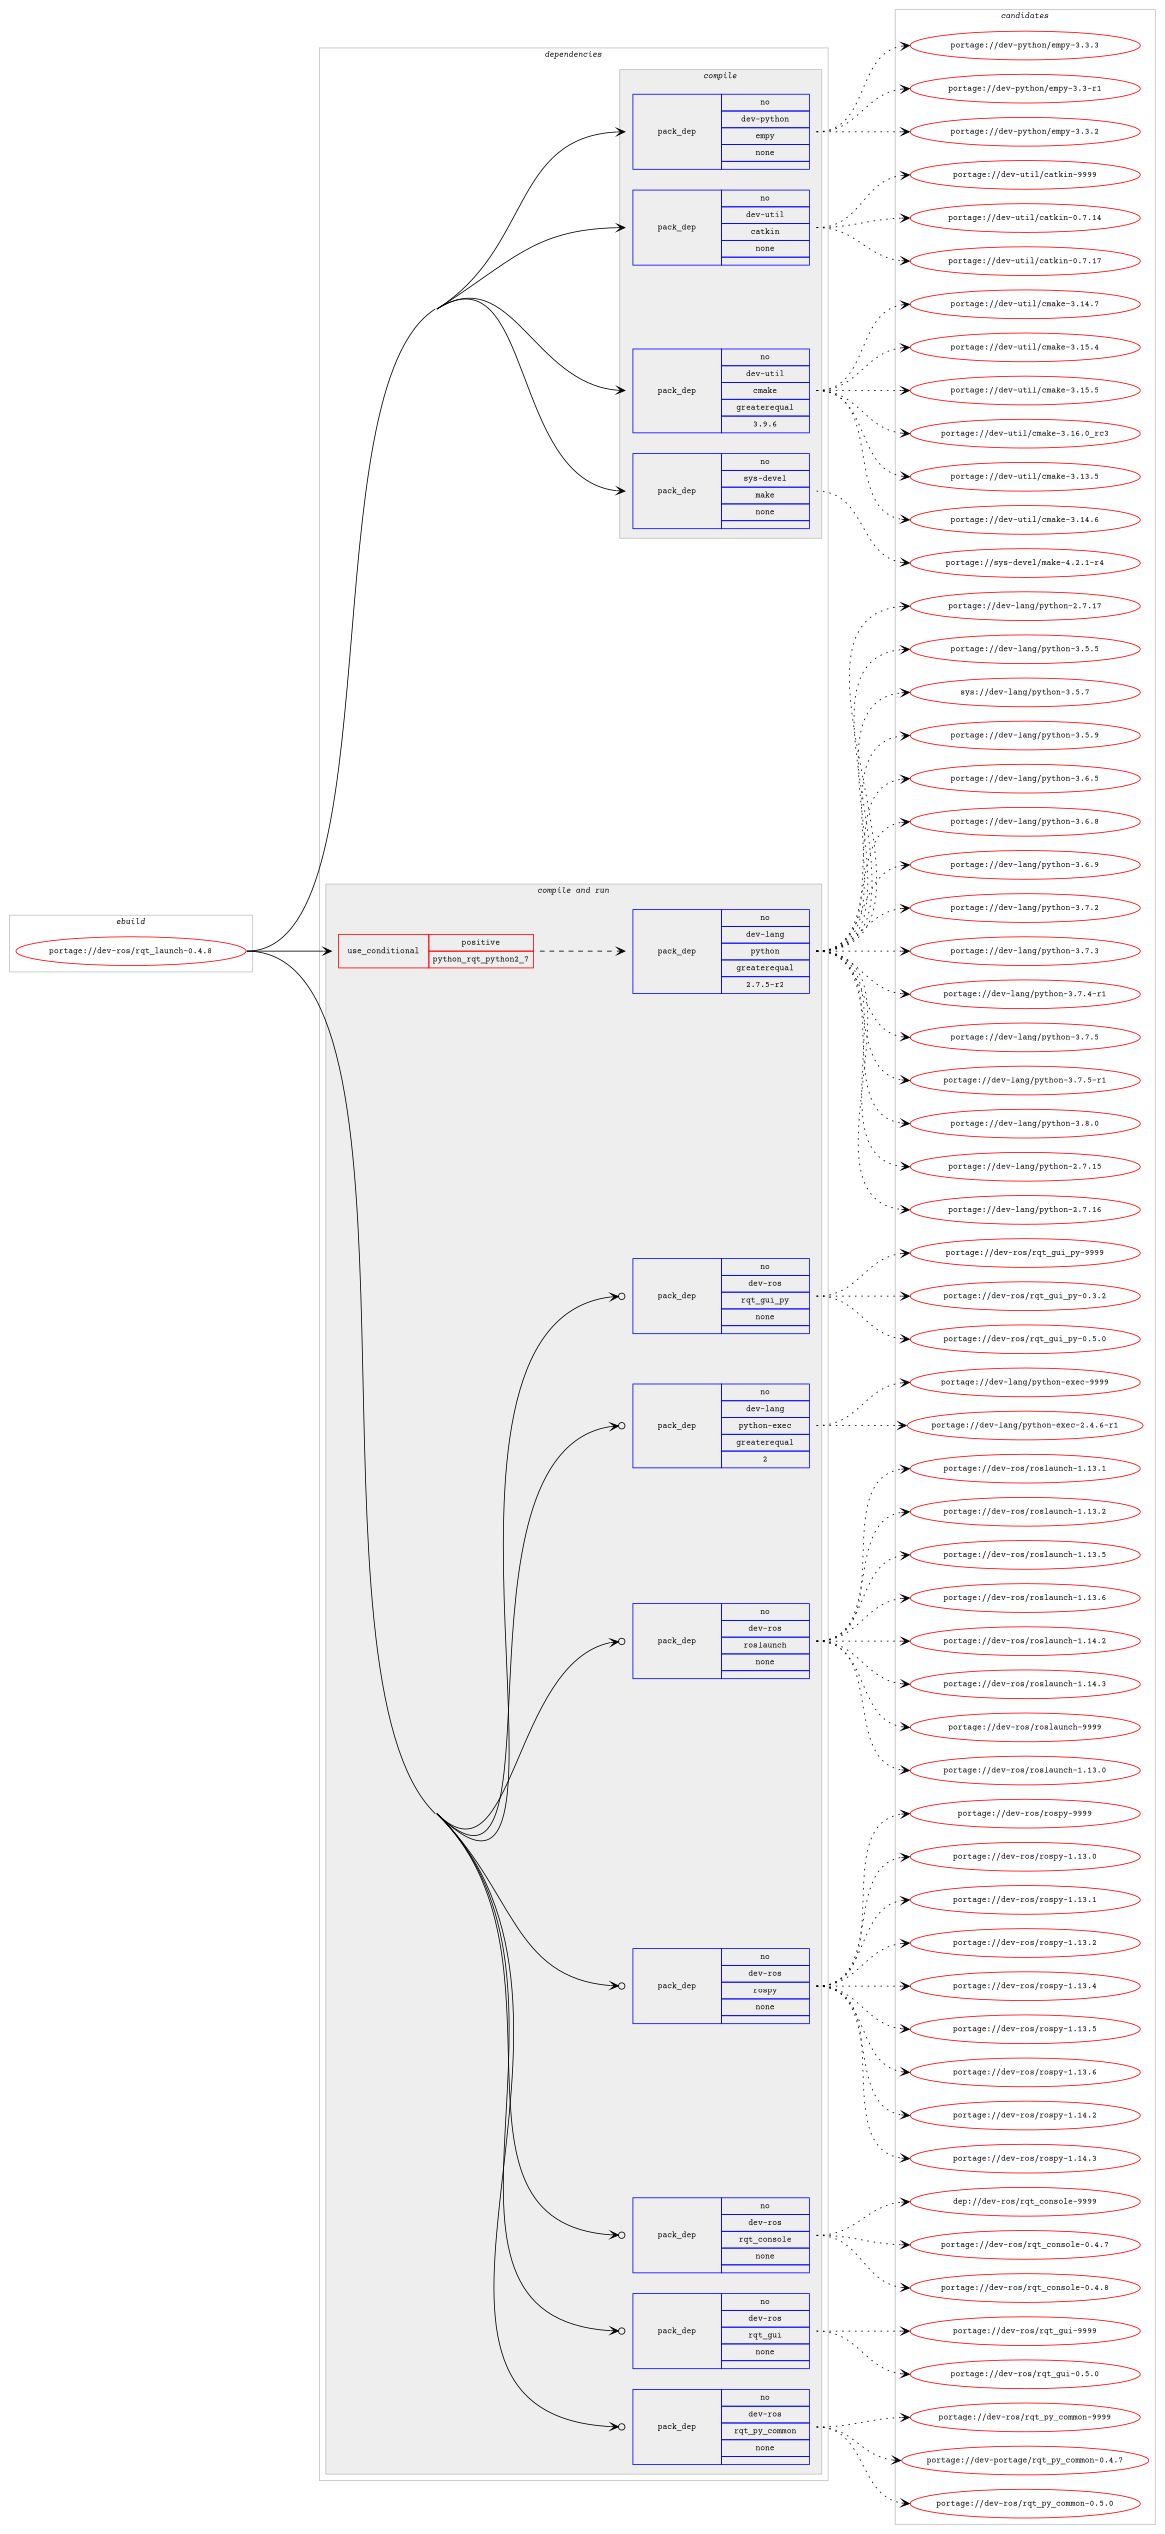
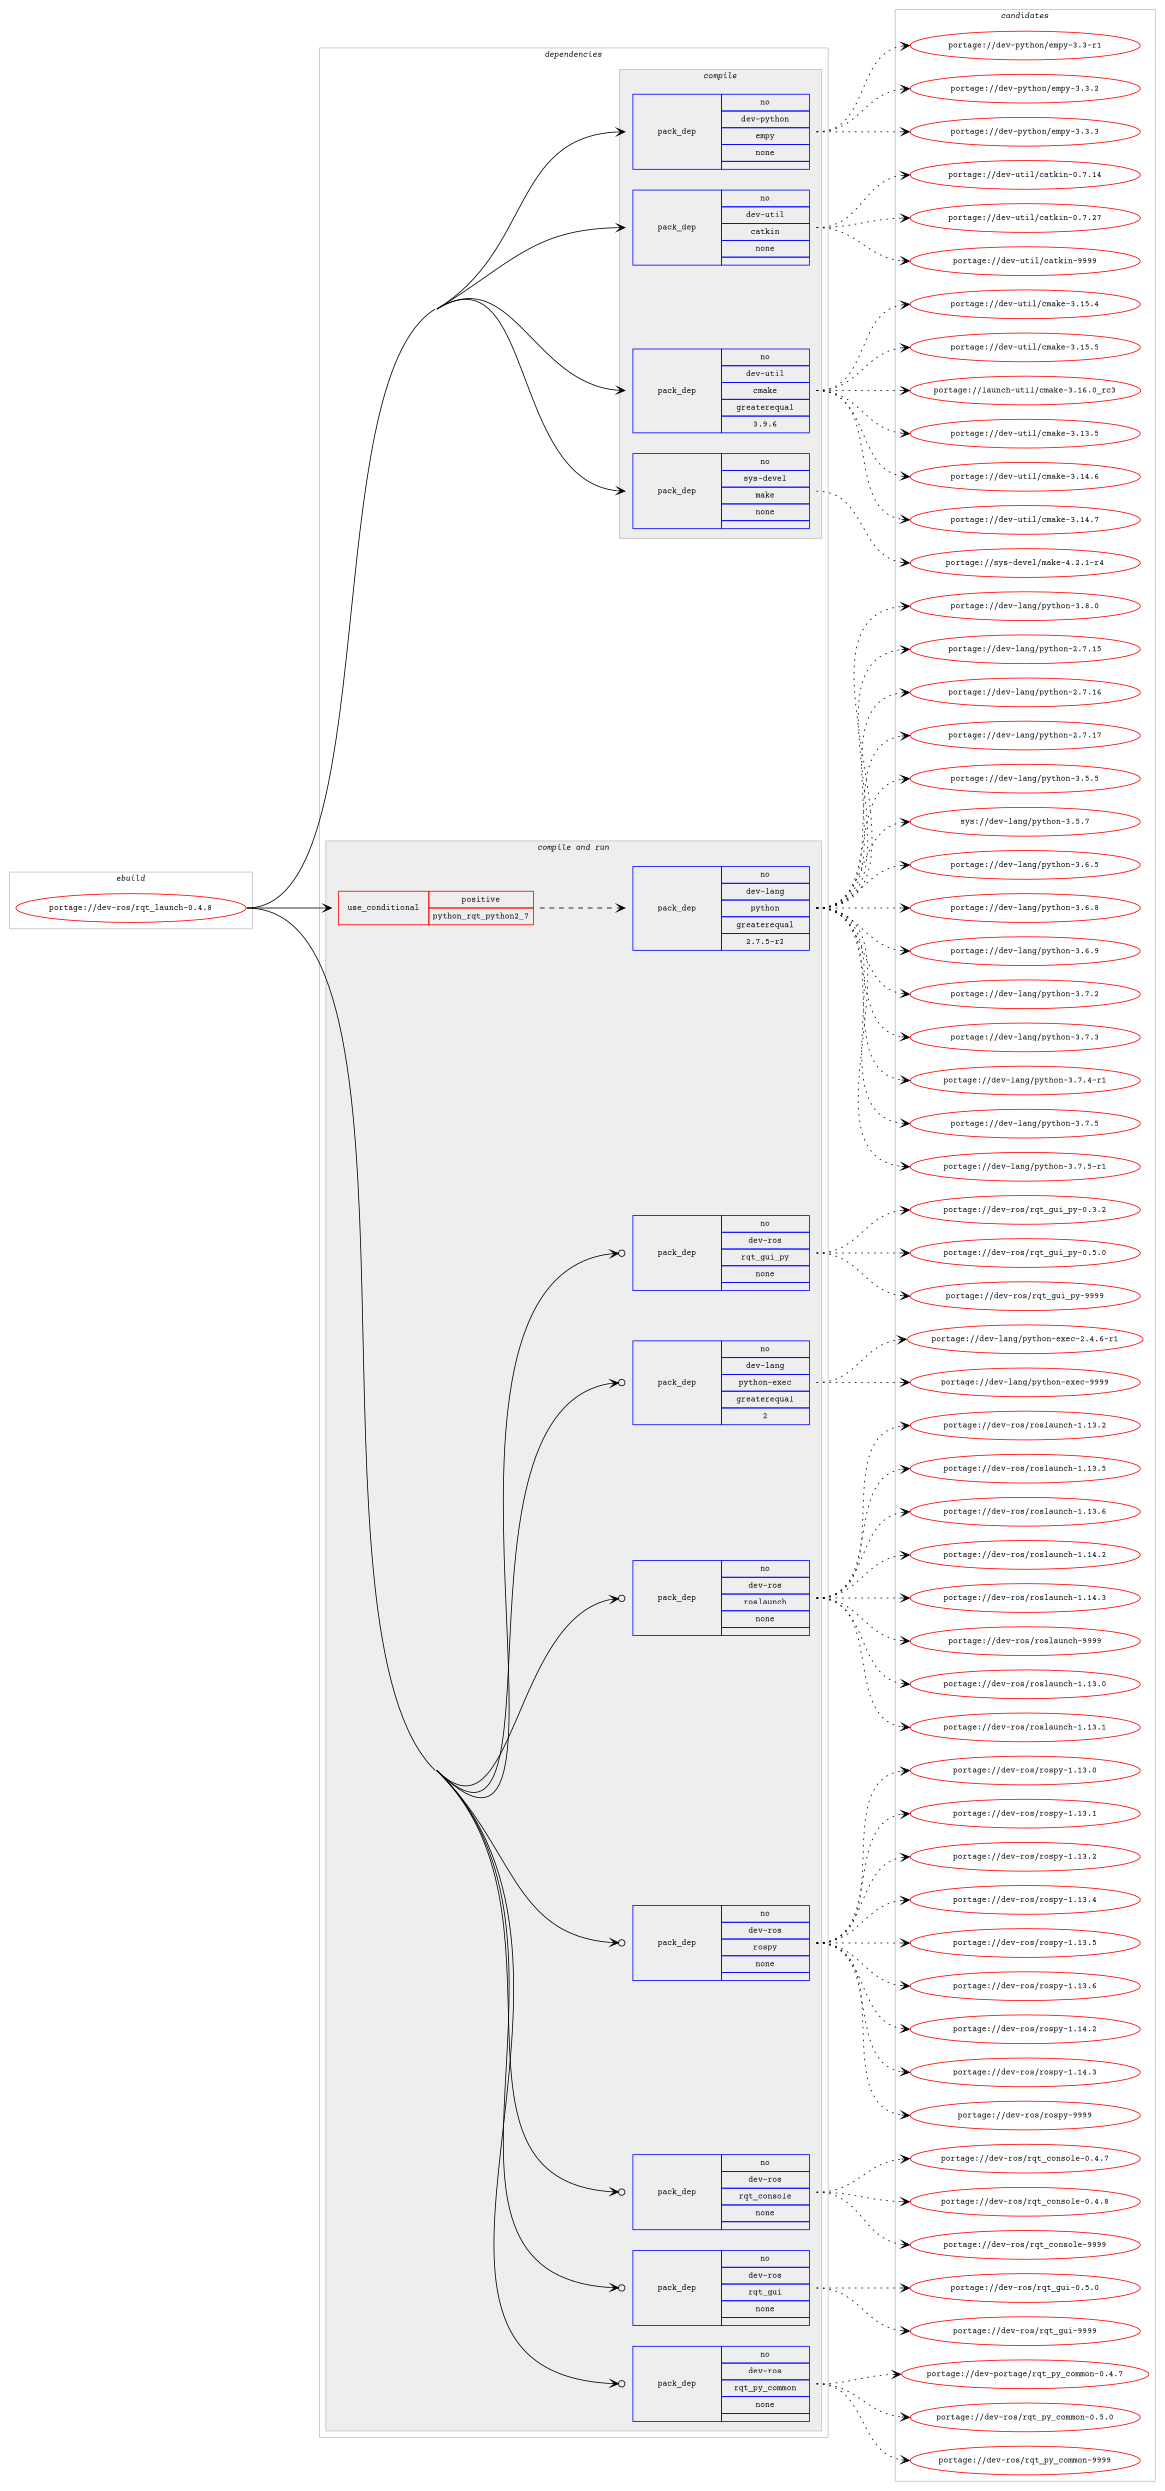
(1025, 261) -> (1025, 218)
(1025, 434) -> (1025, 391)
(1025, 736) -> none
(1025, 2202) -> (1025, 2245)
